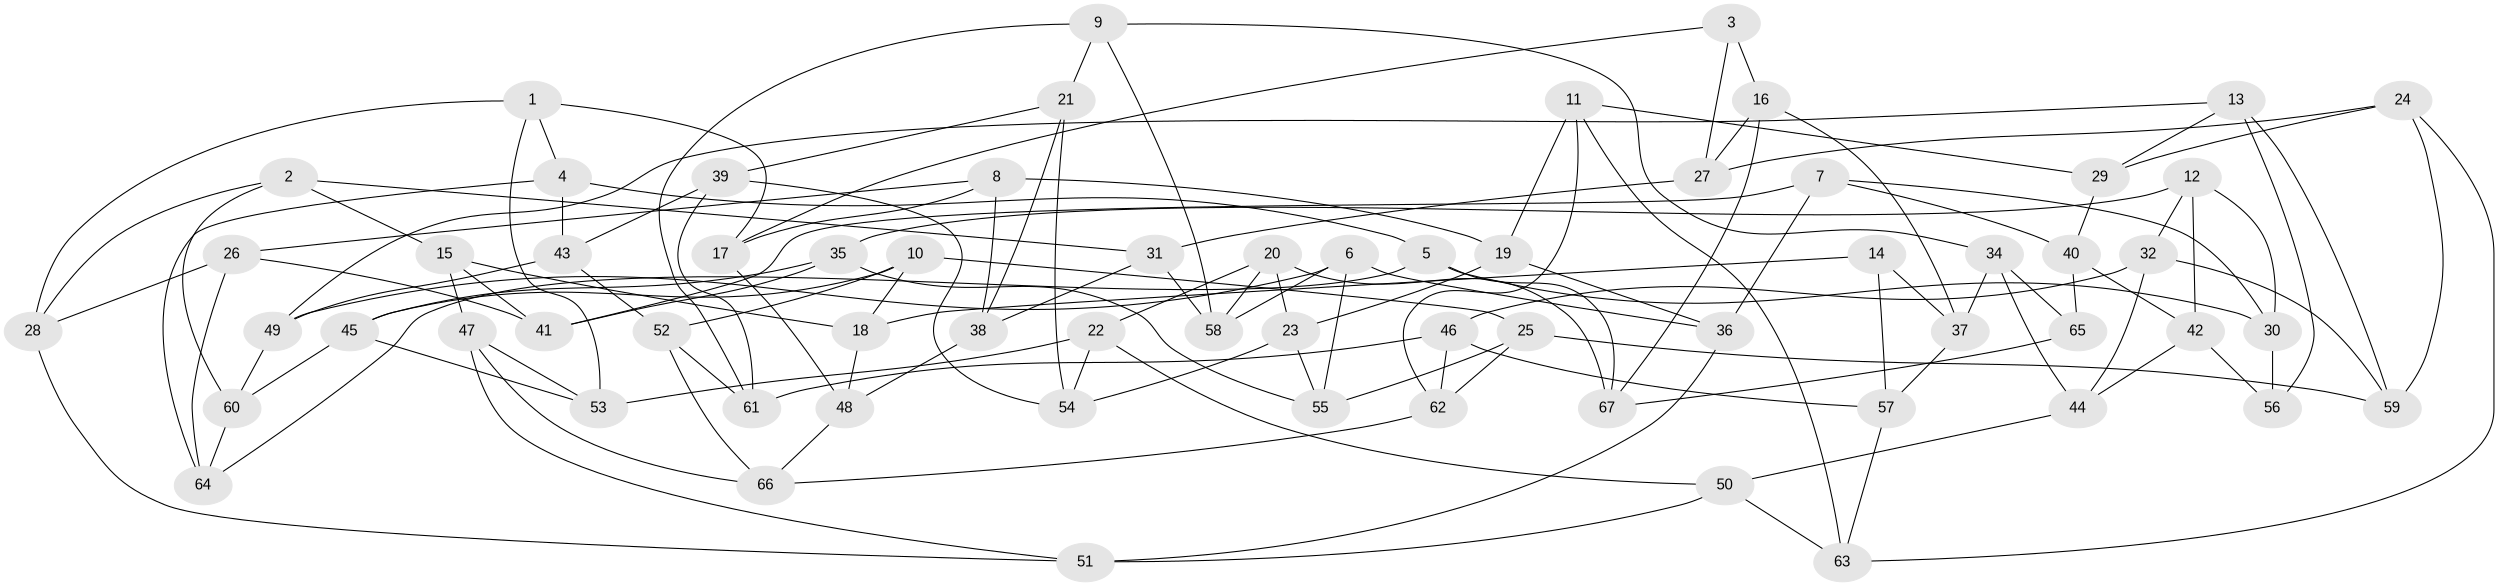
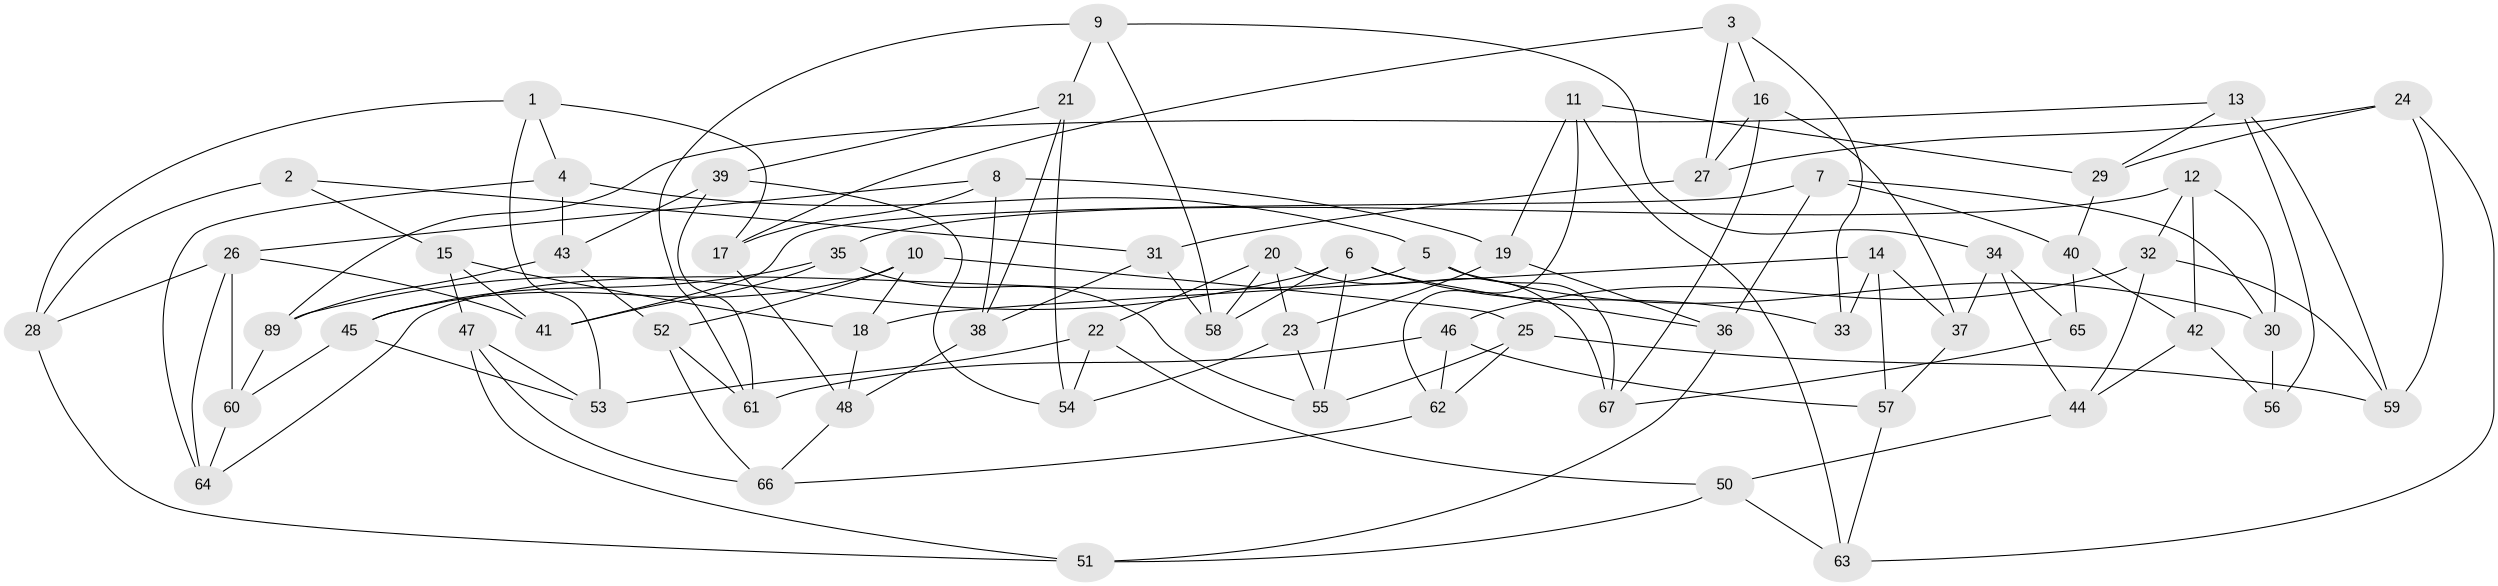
(184, 267) -> (232, 331)
(273, 332) -> (273, 332)
none -> (1843, 332)
